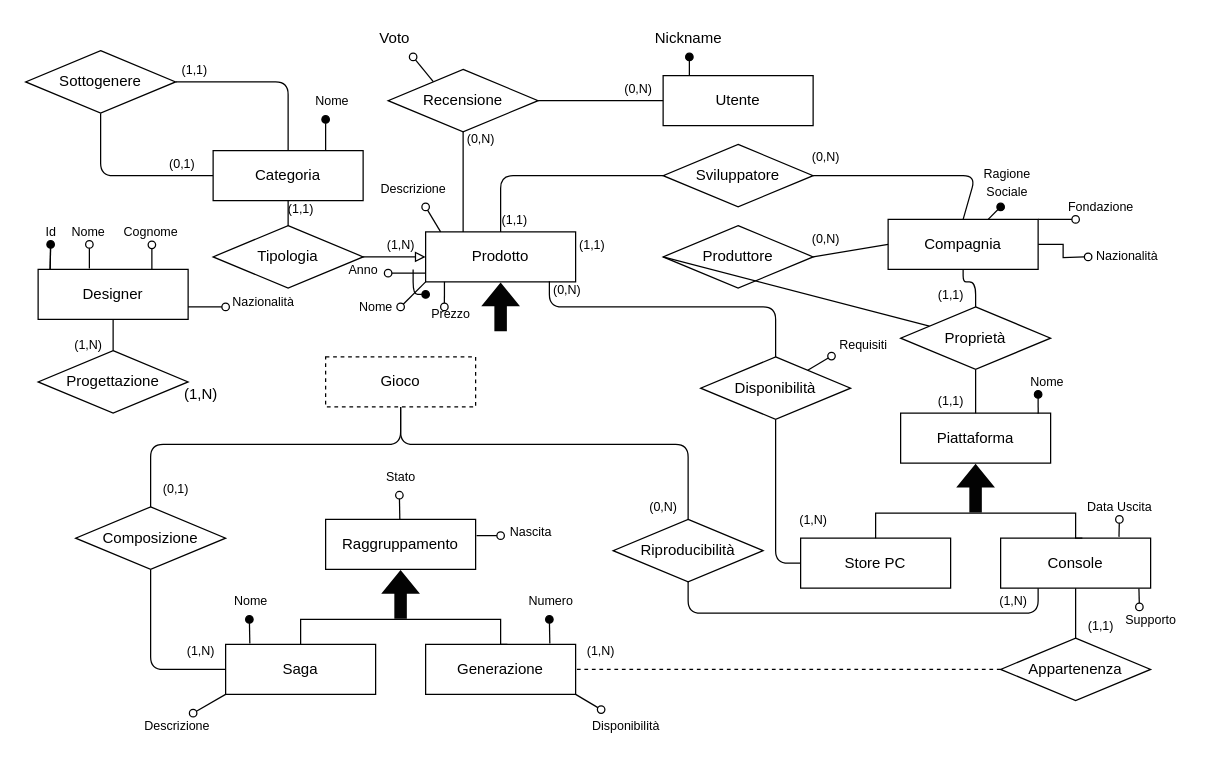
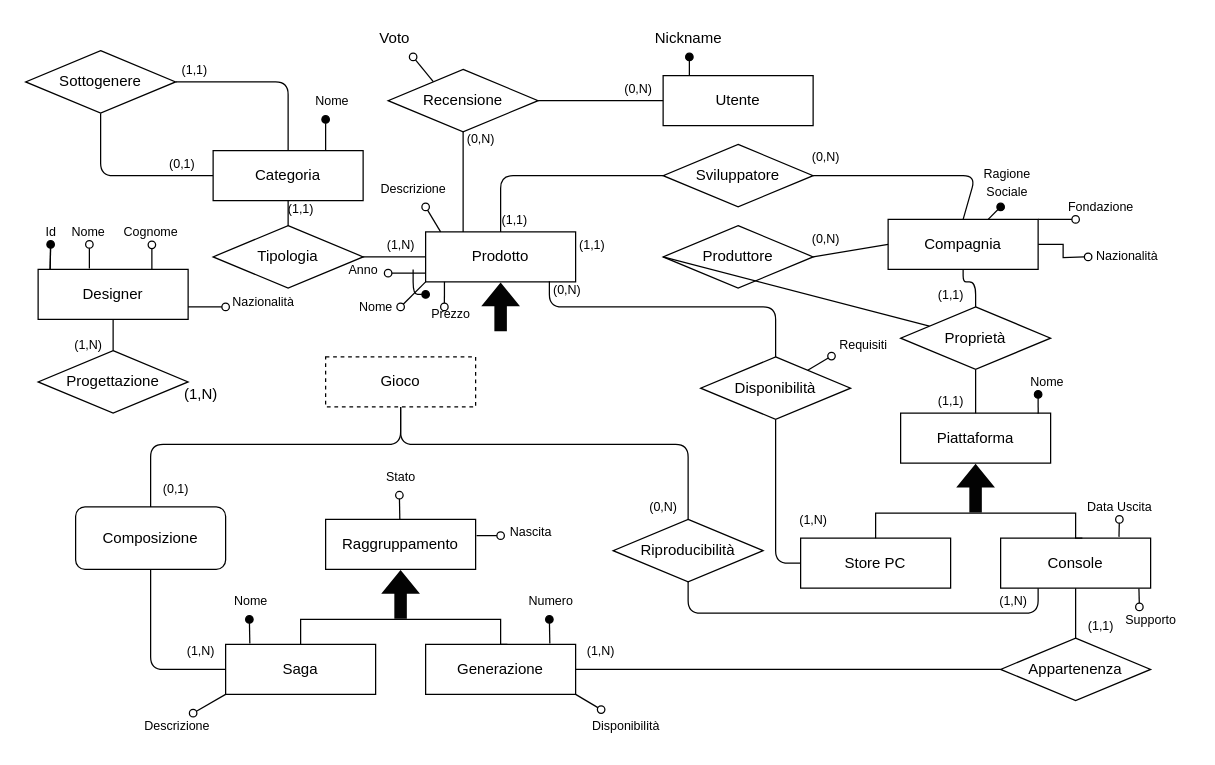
(414, 257) -> (418, 257)
(151, 538) -> (151, 538)
(787, 669) -> (787, 669)
